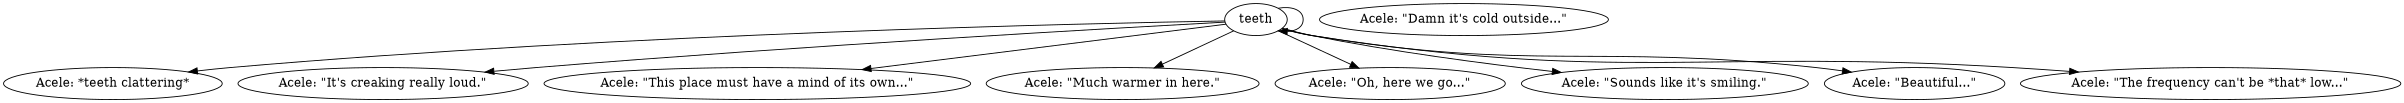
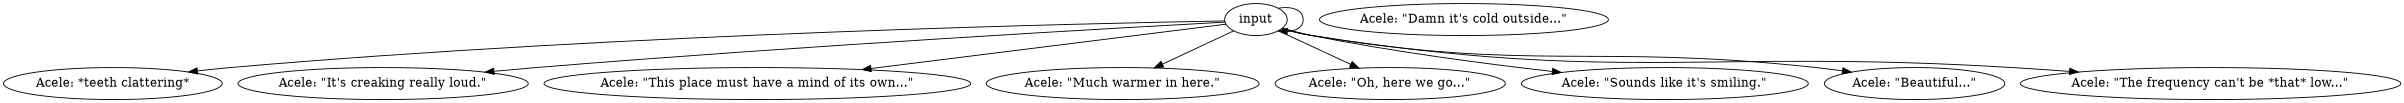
(1256, 20) -> (1256, 20)
